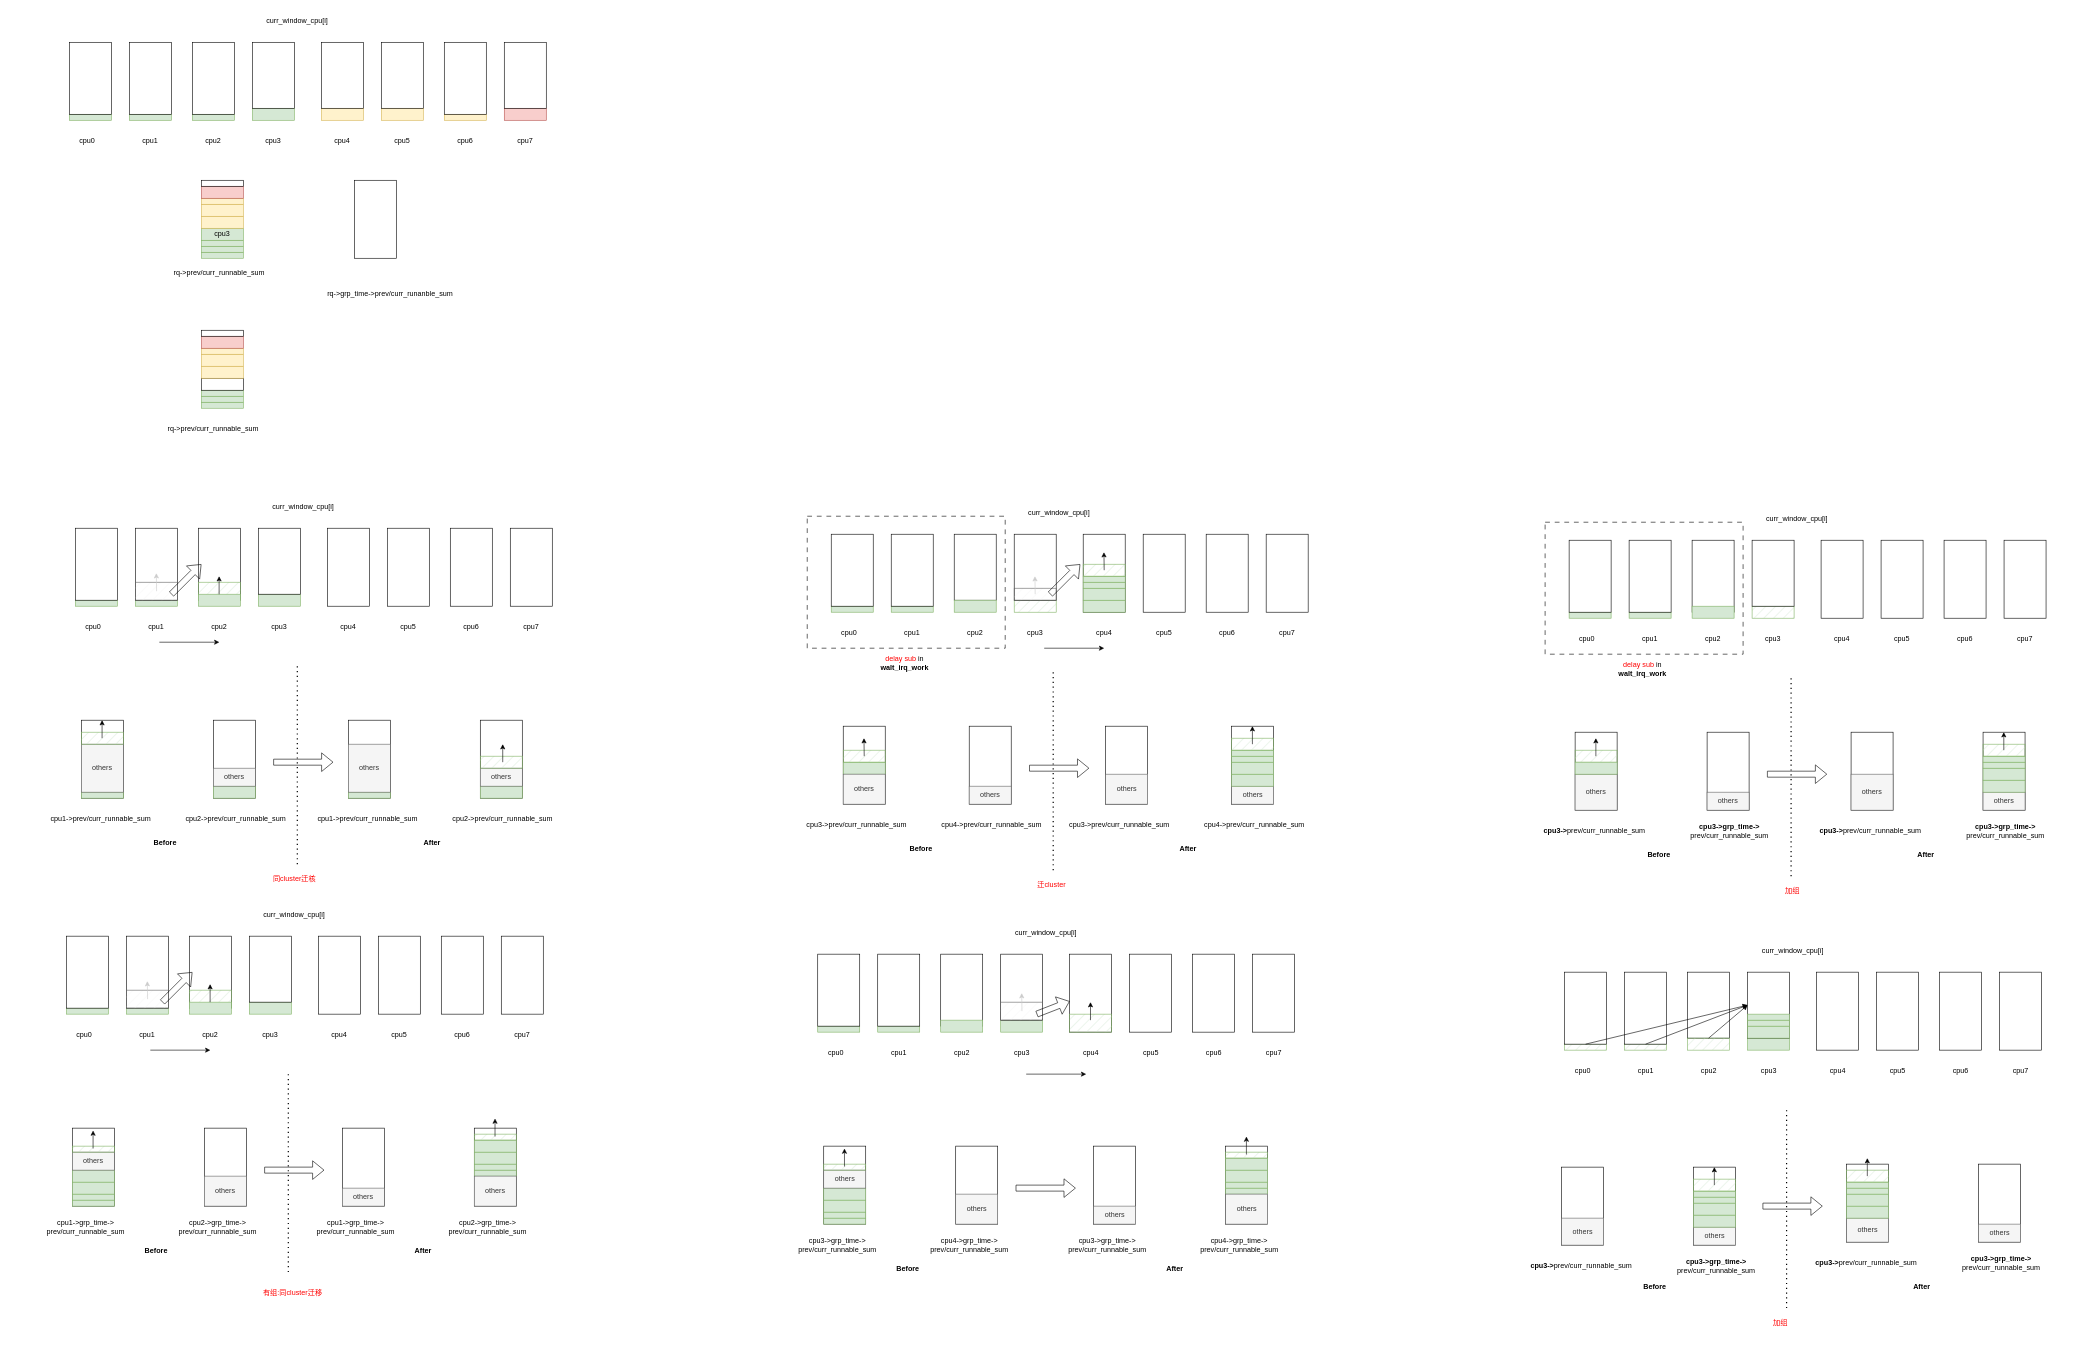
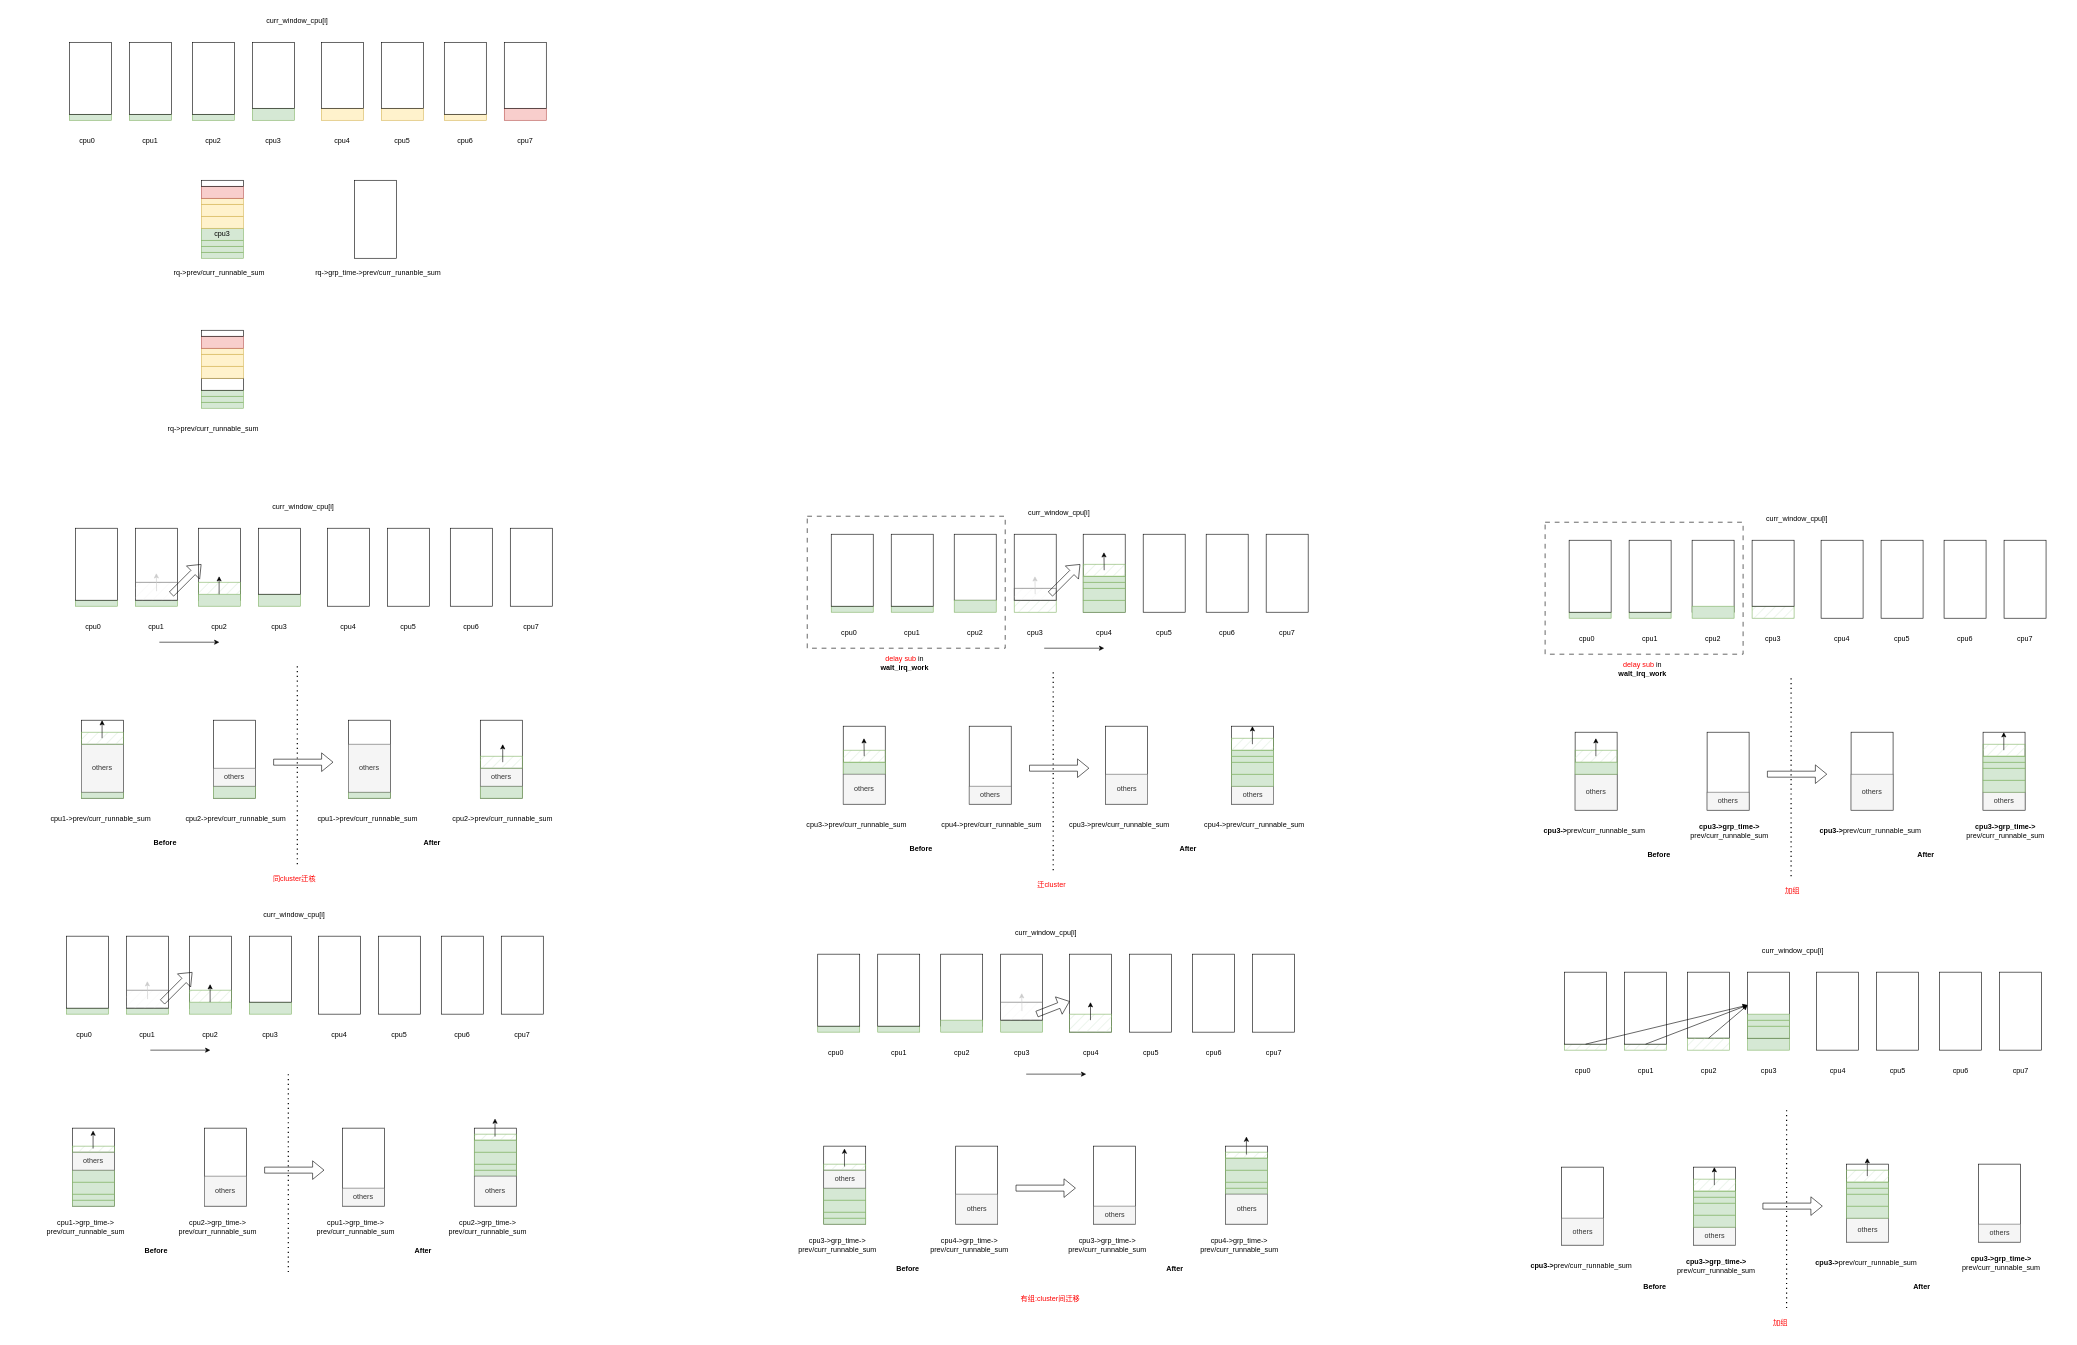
(390, 294) -> (378, 273)
(293, 1293) -> none
none -> (1050, 1299)
